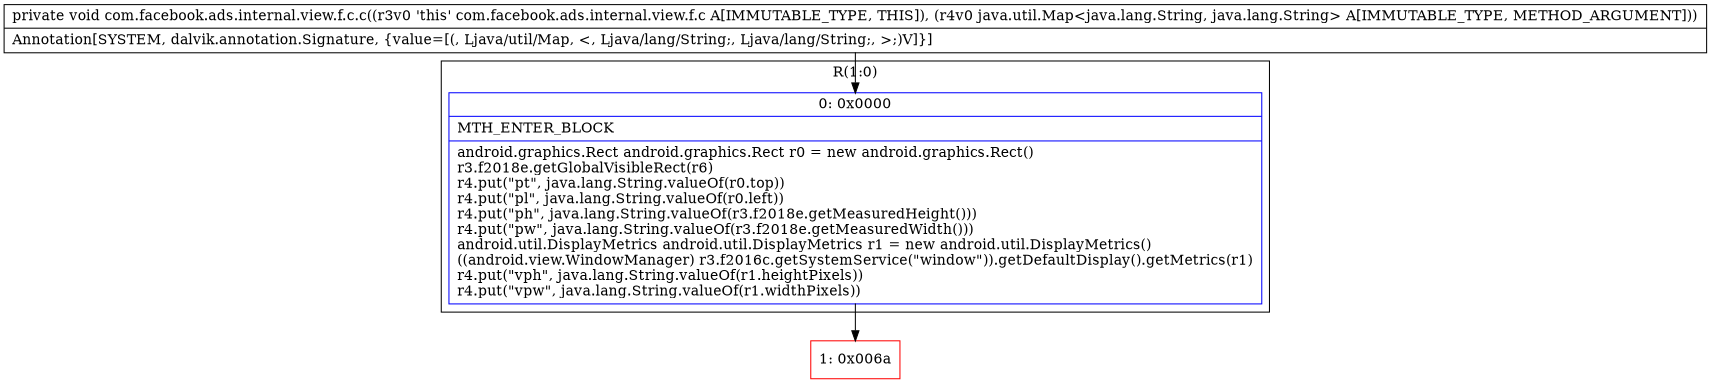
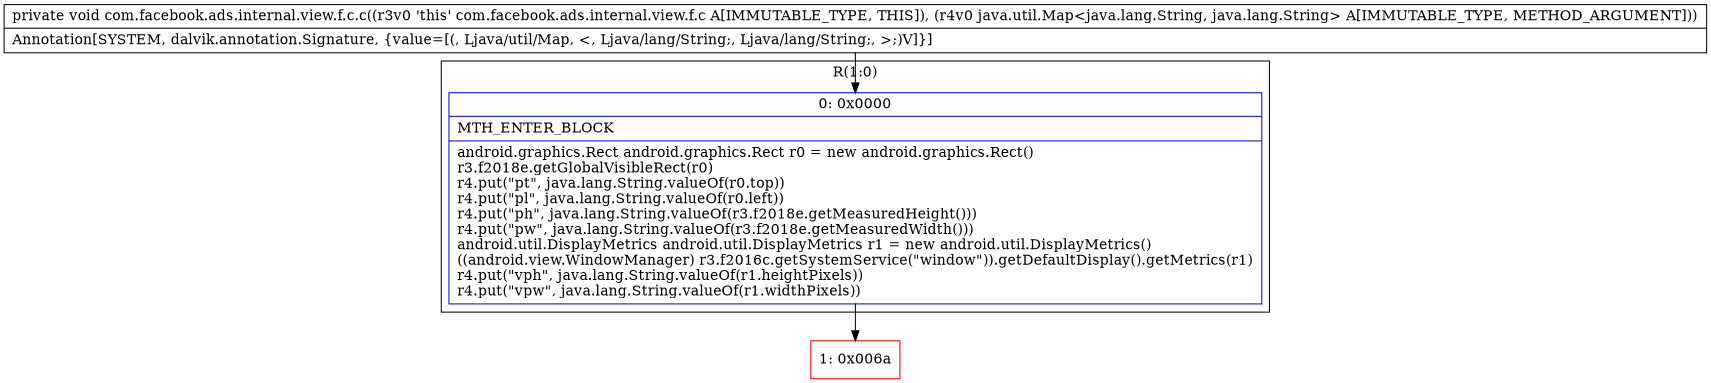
(585, 168) -> (585, 168)
